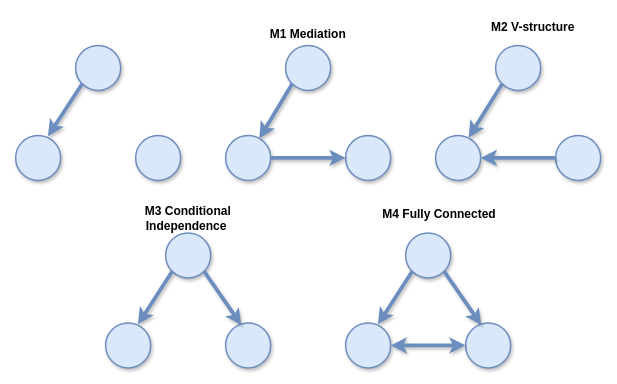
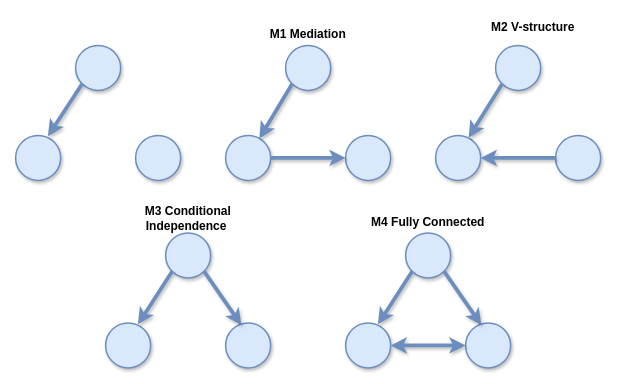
(439, 214) -> (428, 222)
